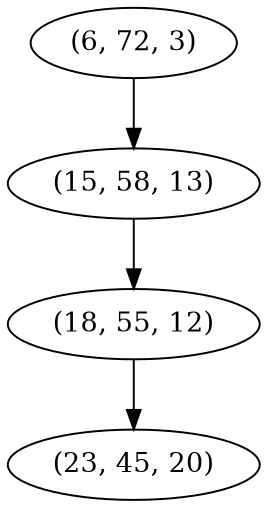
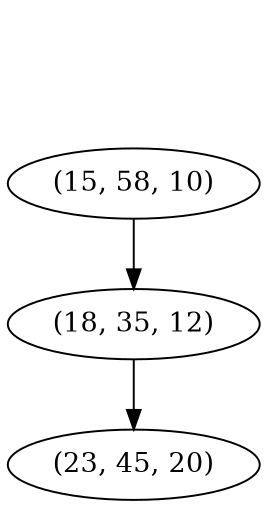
(134, 43) -> none
(134, 184) -> (134, 184)
(134, 324) -> (134, 324)
